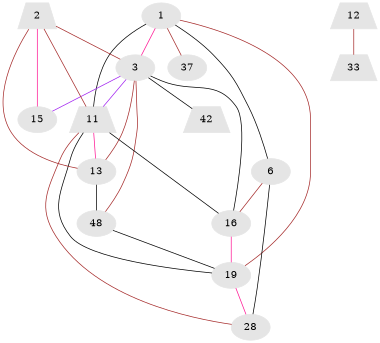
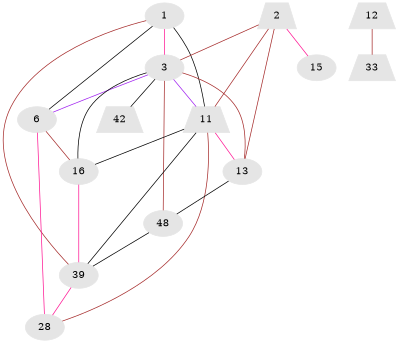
(187, 68) -> none
(86, 94) -> (93, 96)
(263, 246) -> (41, 223)
(231, 275) -> (79, 275)
